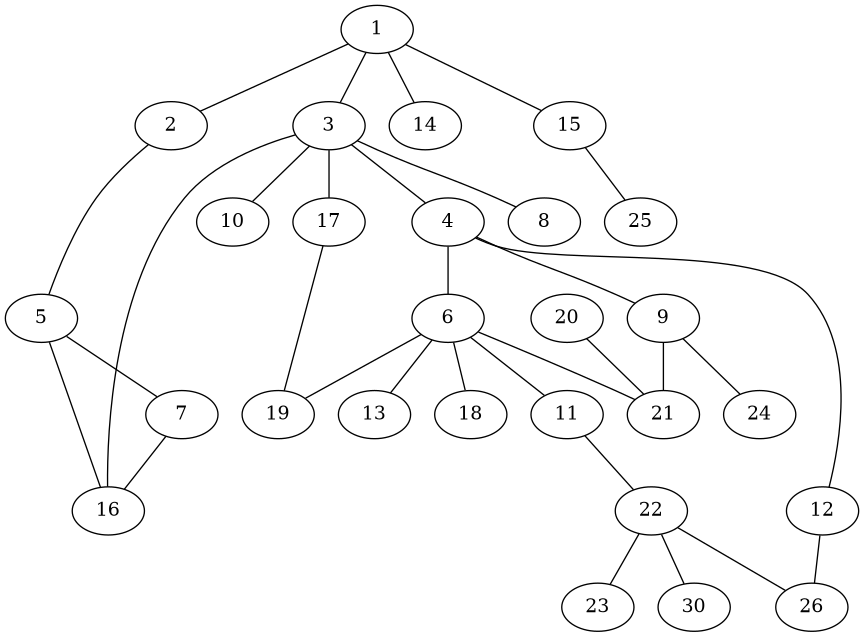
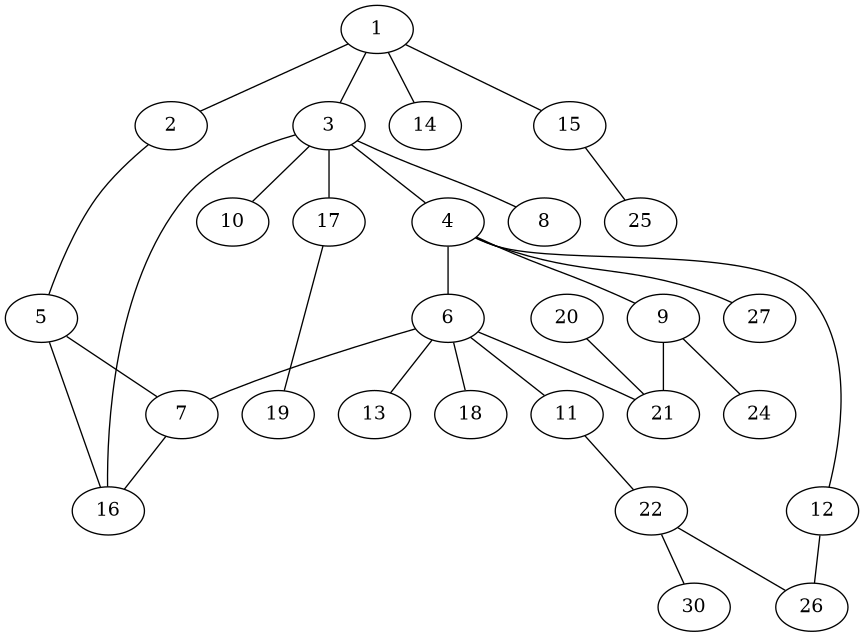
none -> (760, 318)
(363, 366) -> (312, 361)
(598, 607) -> none
